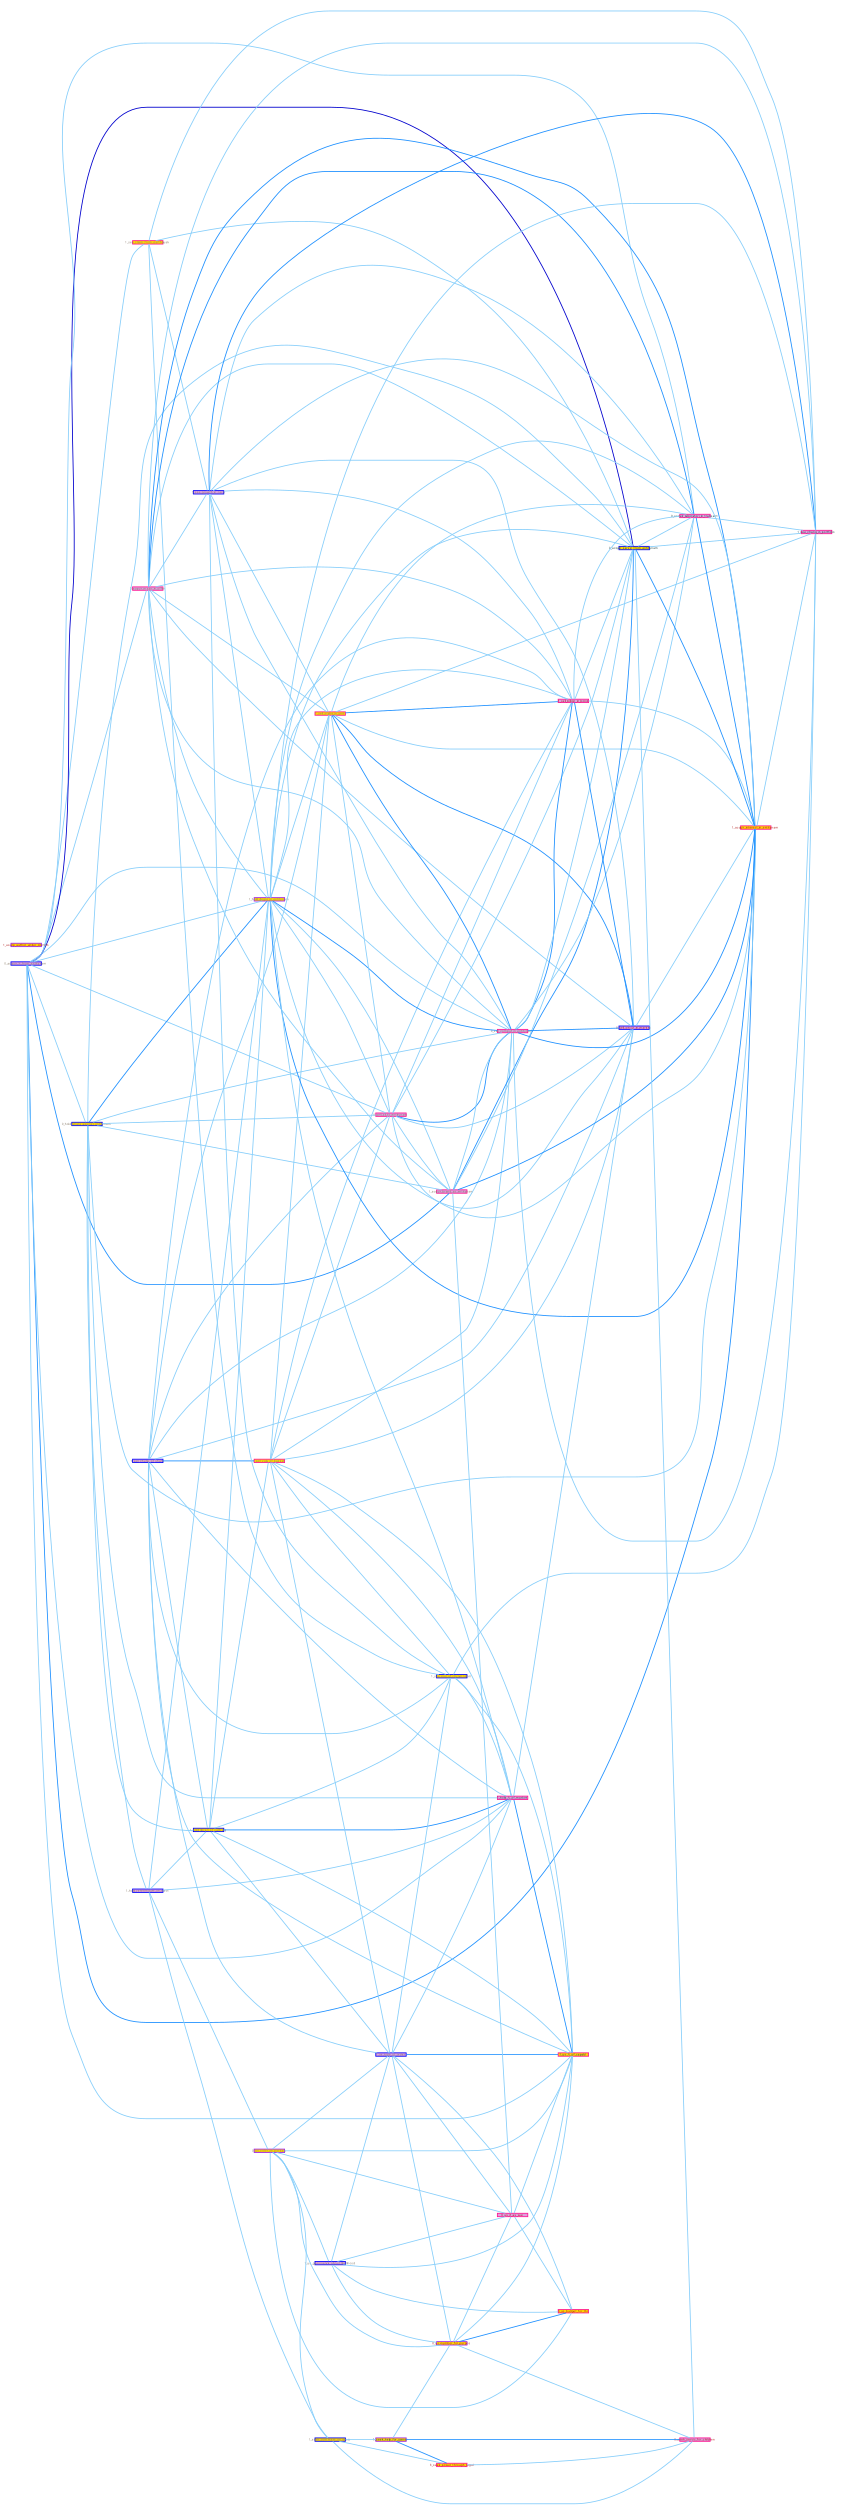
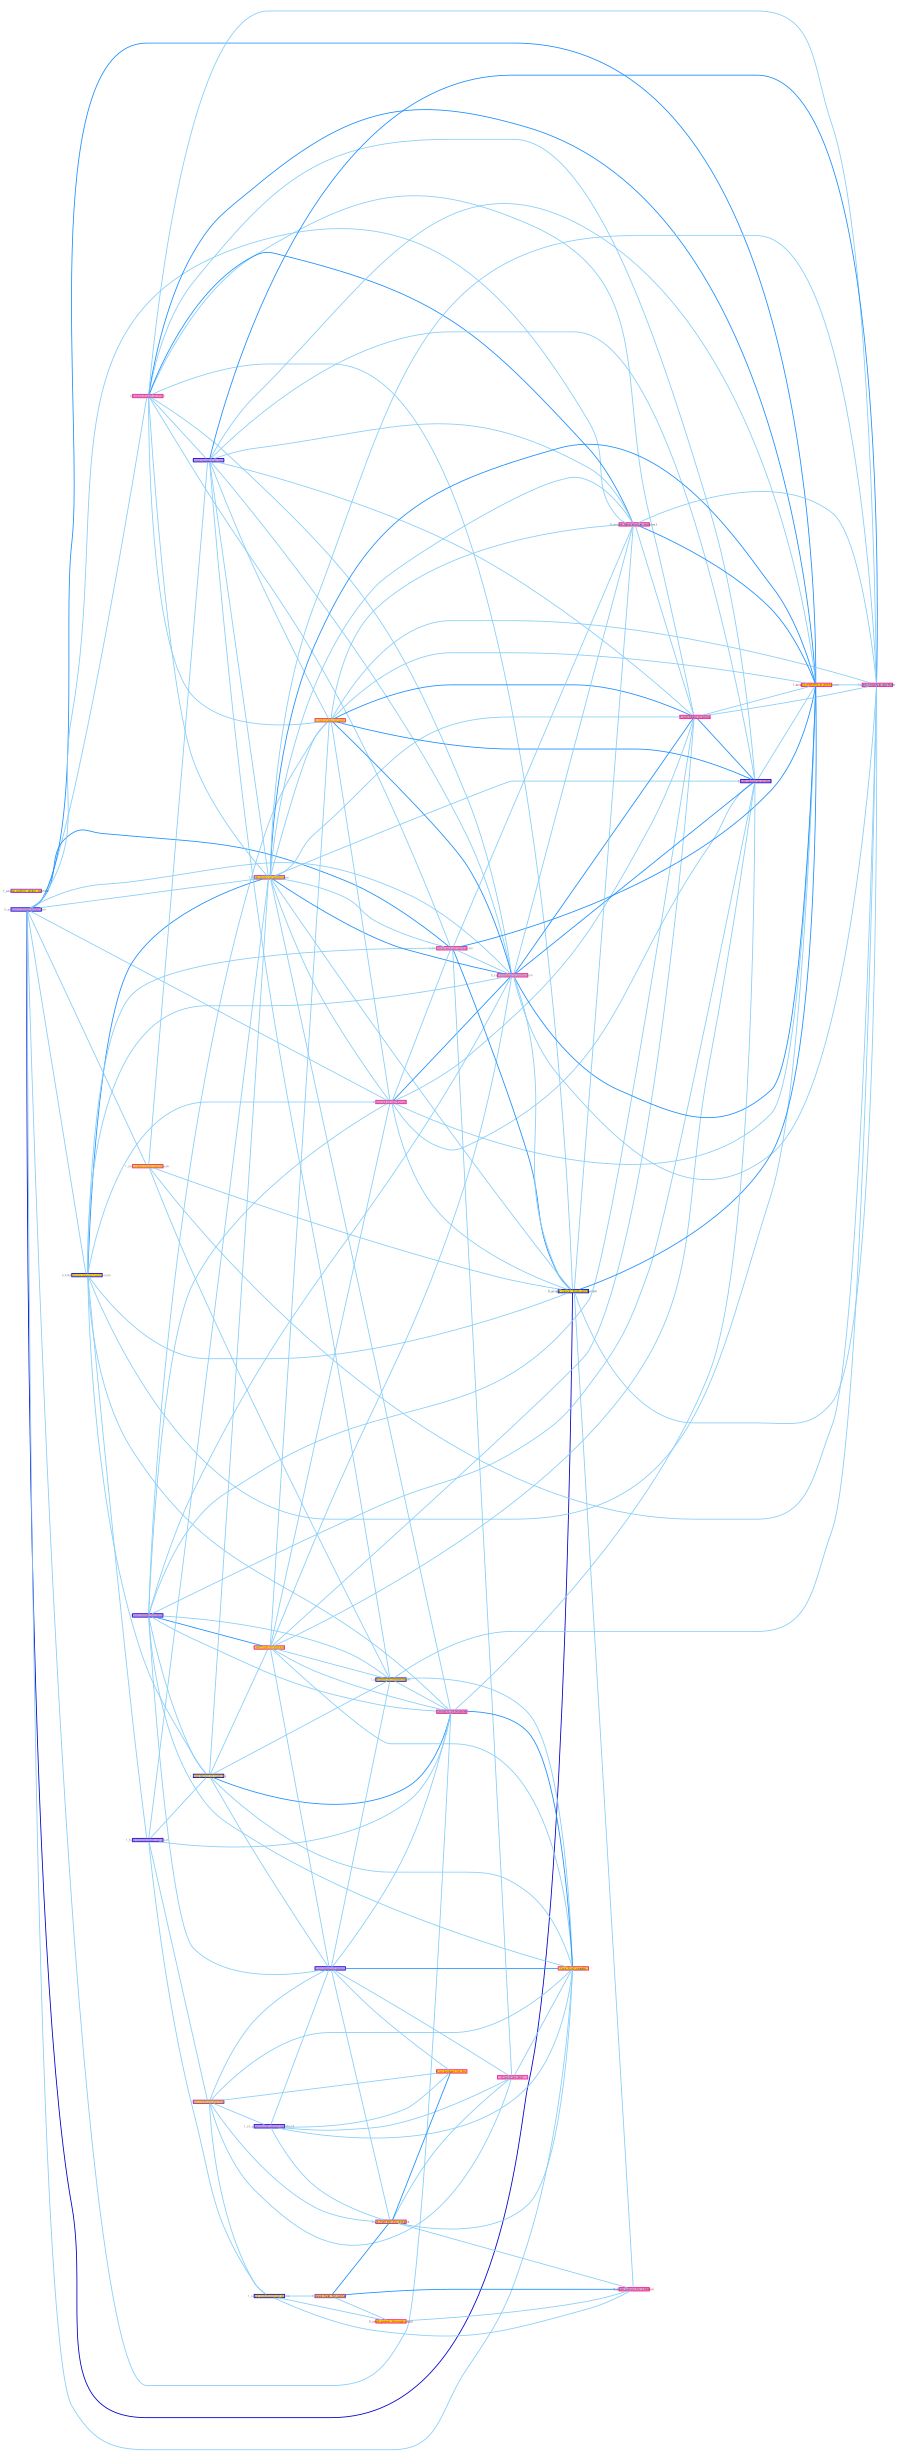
(604, 624) -> (788, 702)
(26, 945) -> (26, 891)
(543, 2263) -> none
(421, 2391) -> (361, 2259)
(421, 2452) -> (361, 2309)
